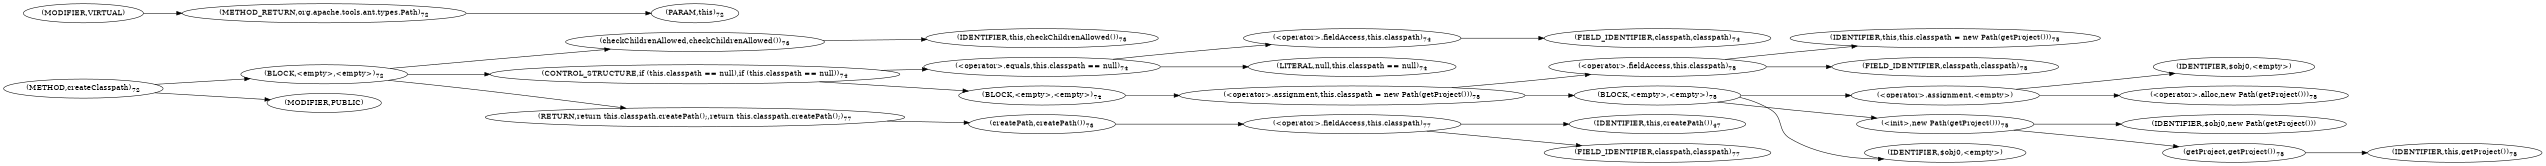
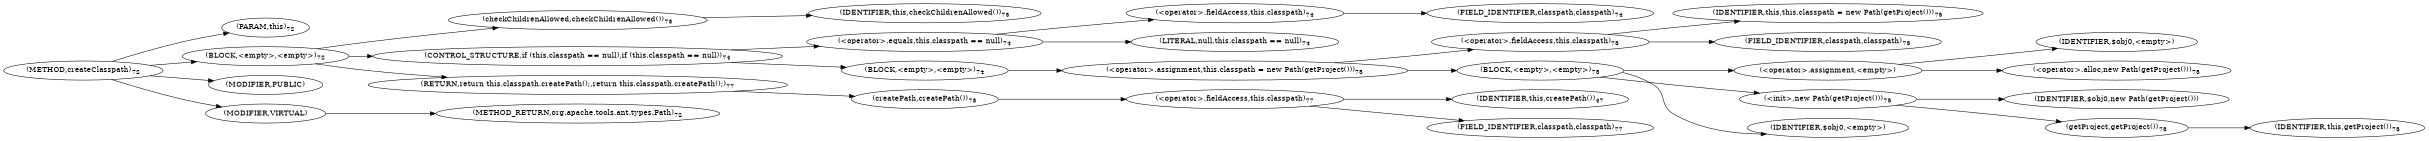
(556, 13) -> (167, 46)
none -> (164, 95)
